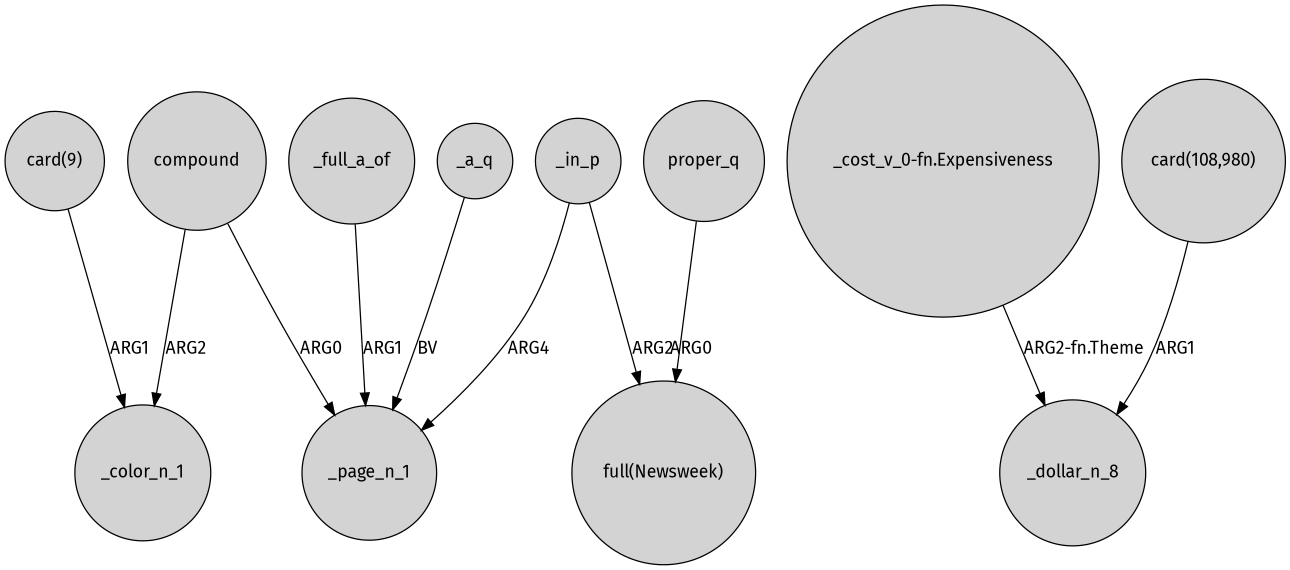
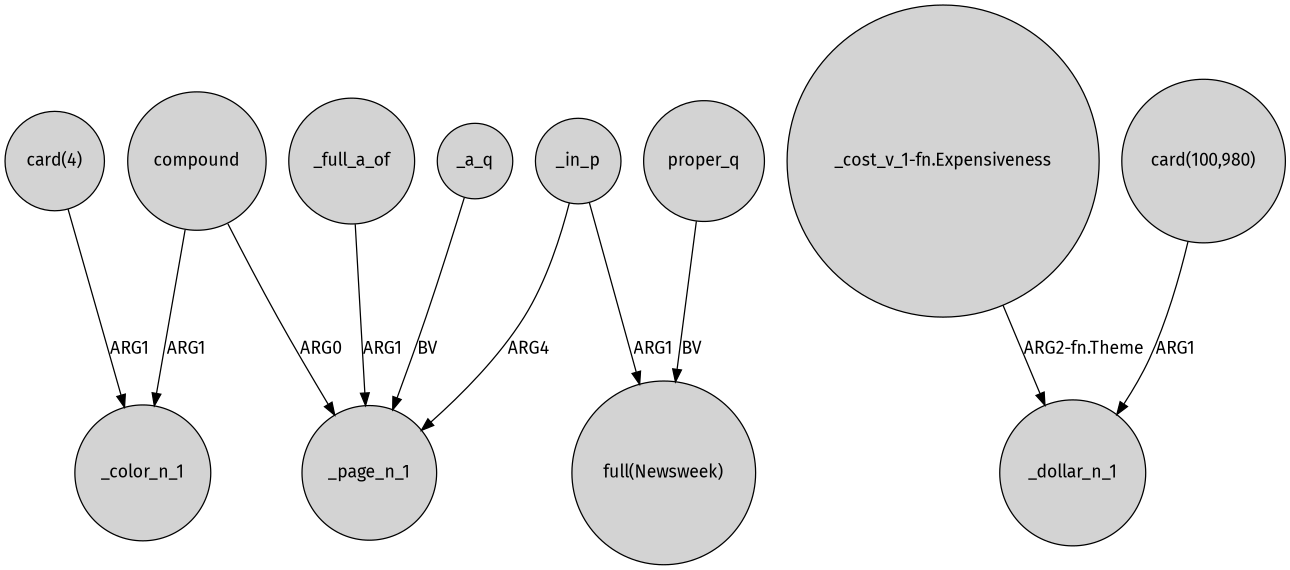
(55, 161) -> (55, 161)
(943, 161) -> (943, 161)
(1204, 161) -> (1204, 161)
(186, 349) -> (186, 349)
(653, 349) -> (653, 349)
(691, 349) -> (691, 349)
(1073, 473) -> (1073, 473)
